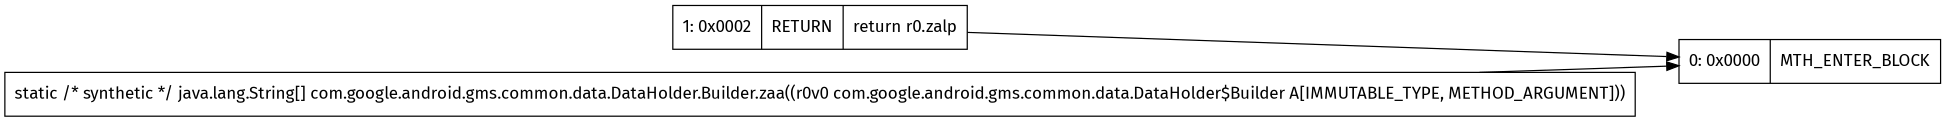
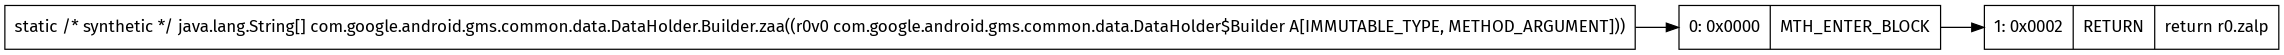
(1317, 44) -> (1956, 27)
